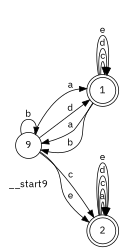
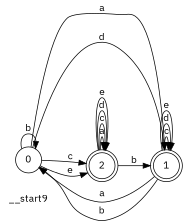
(29, 145) -> (29, 160)
none -> (131, 166)
